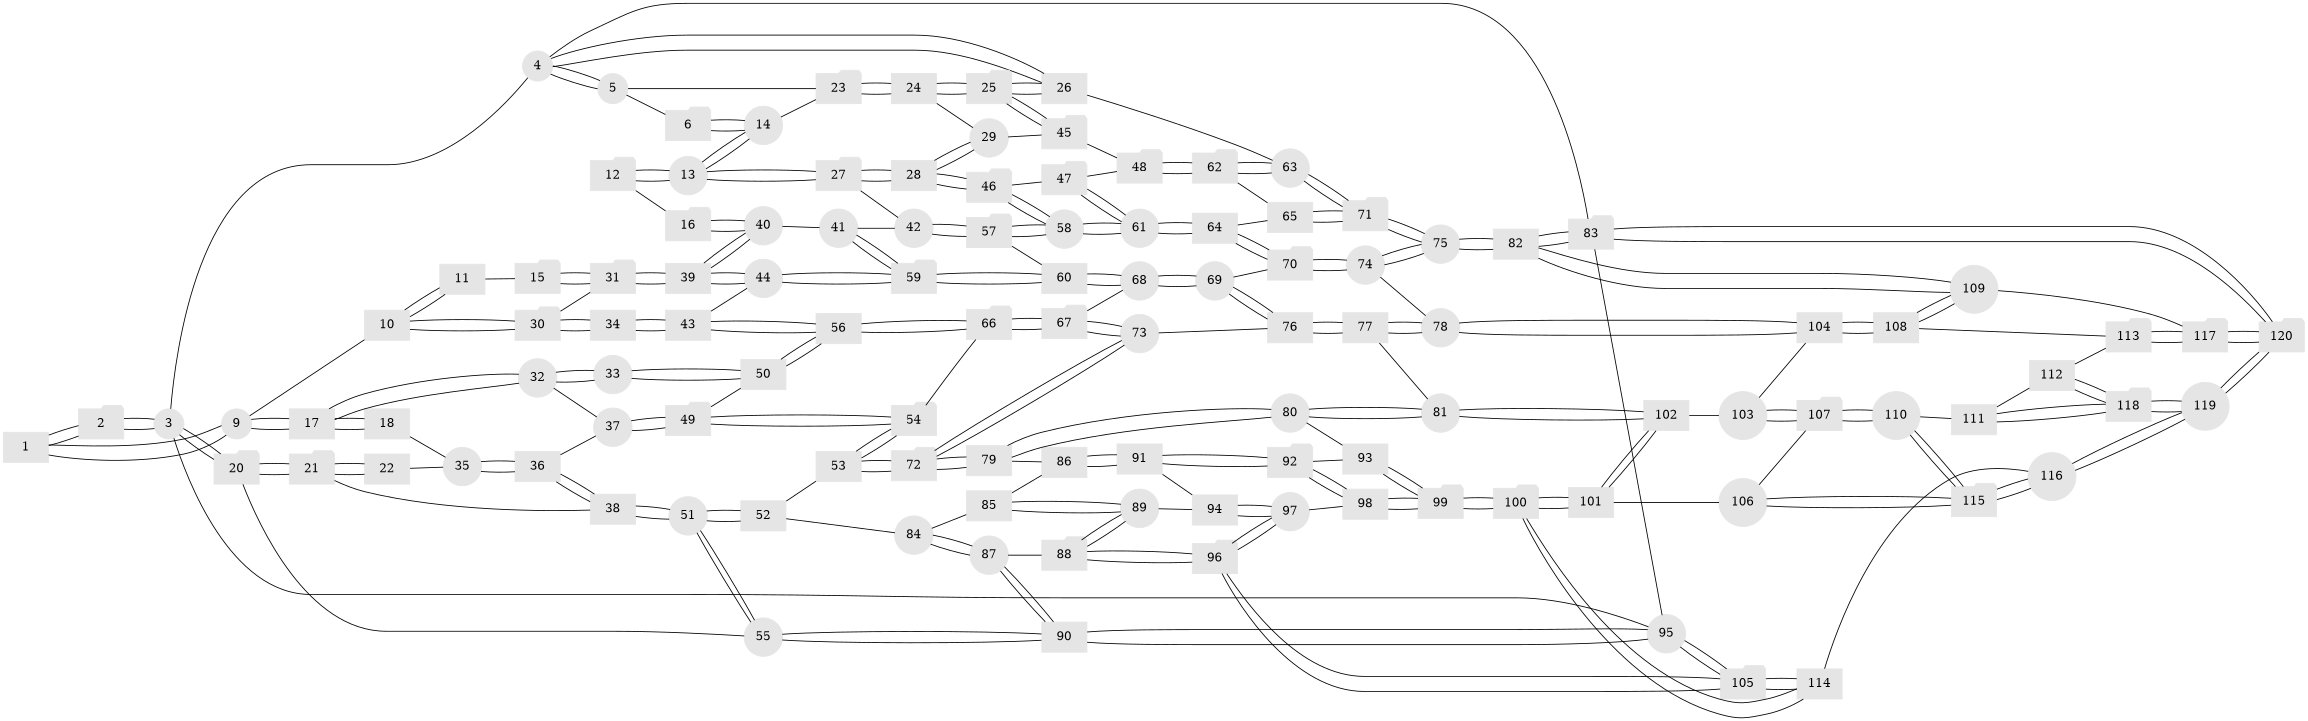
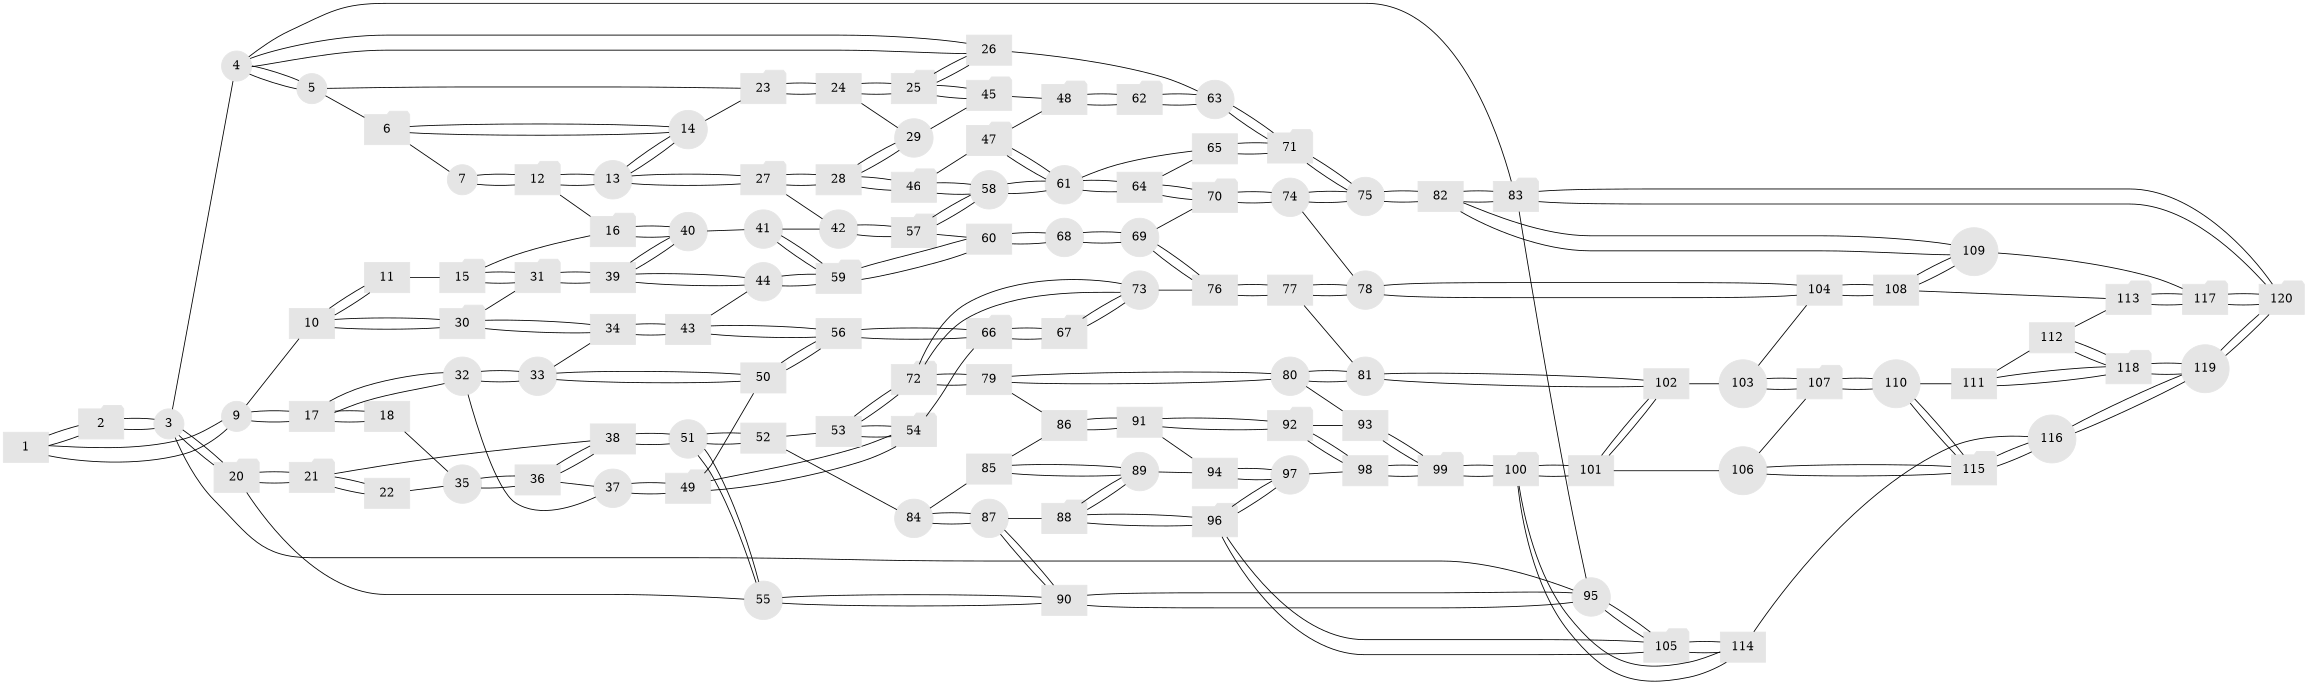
none -> (462, 180)
(1253, 193) -> (1136, 160)
none -> (537, 248)
(1105, 300) -> none
none -> (572, 355)
